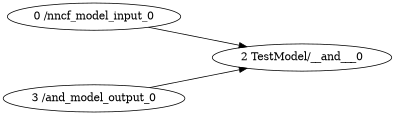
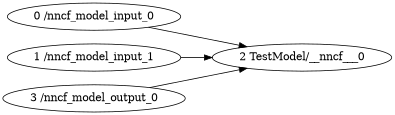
none -> (94, 58)
(302, 58) -> (302, 58)
(94, 98) -> (94, 98)
